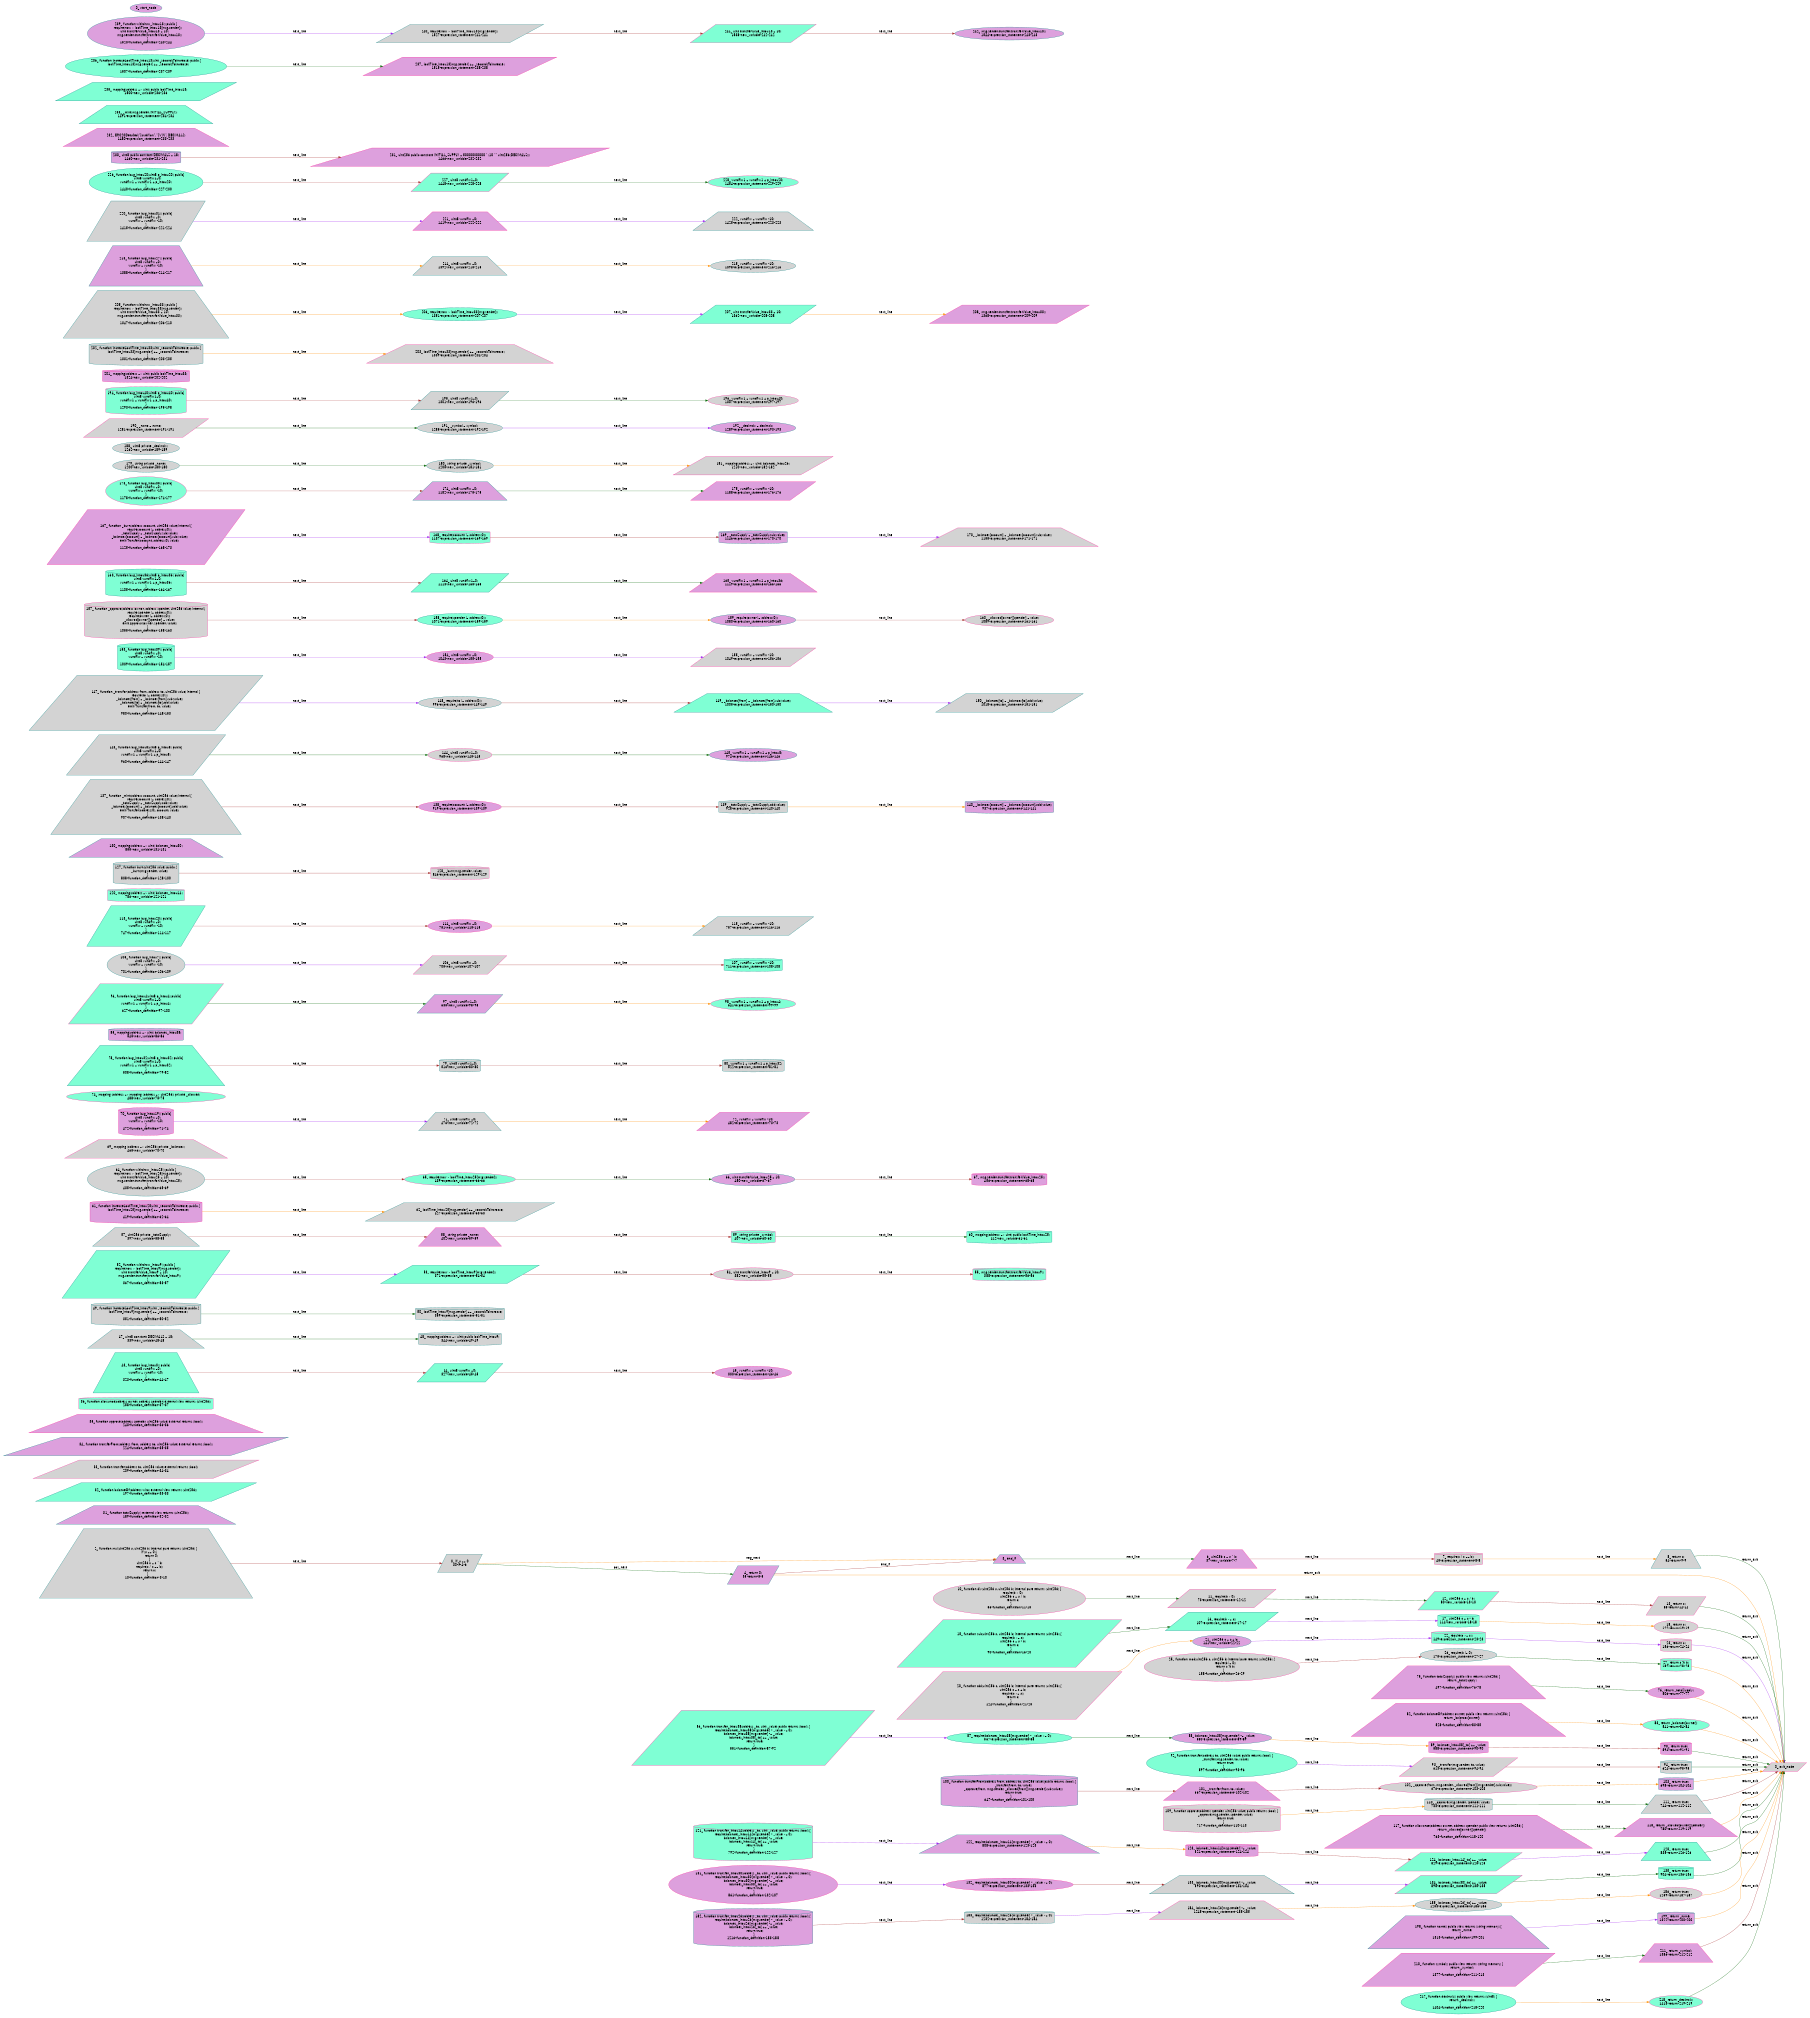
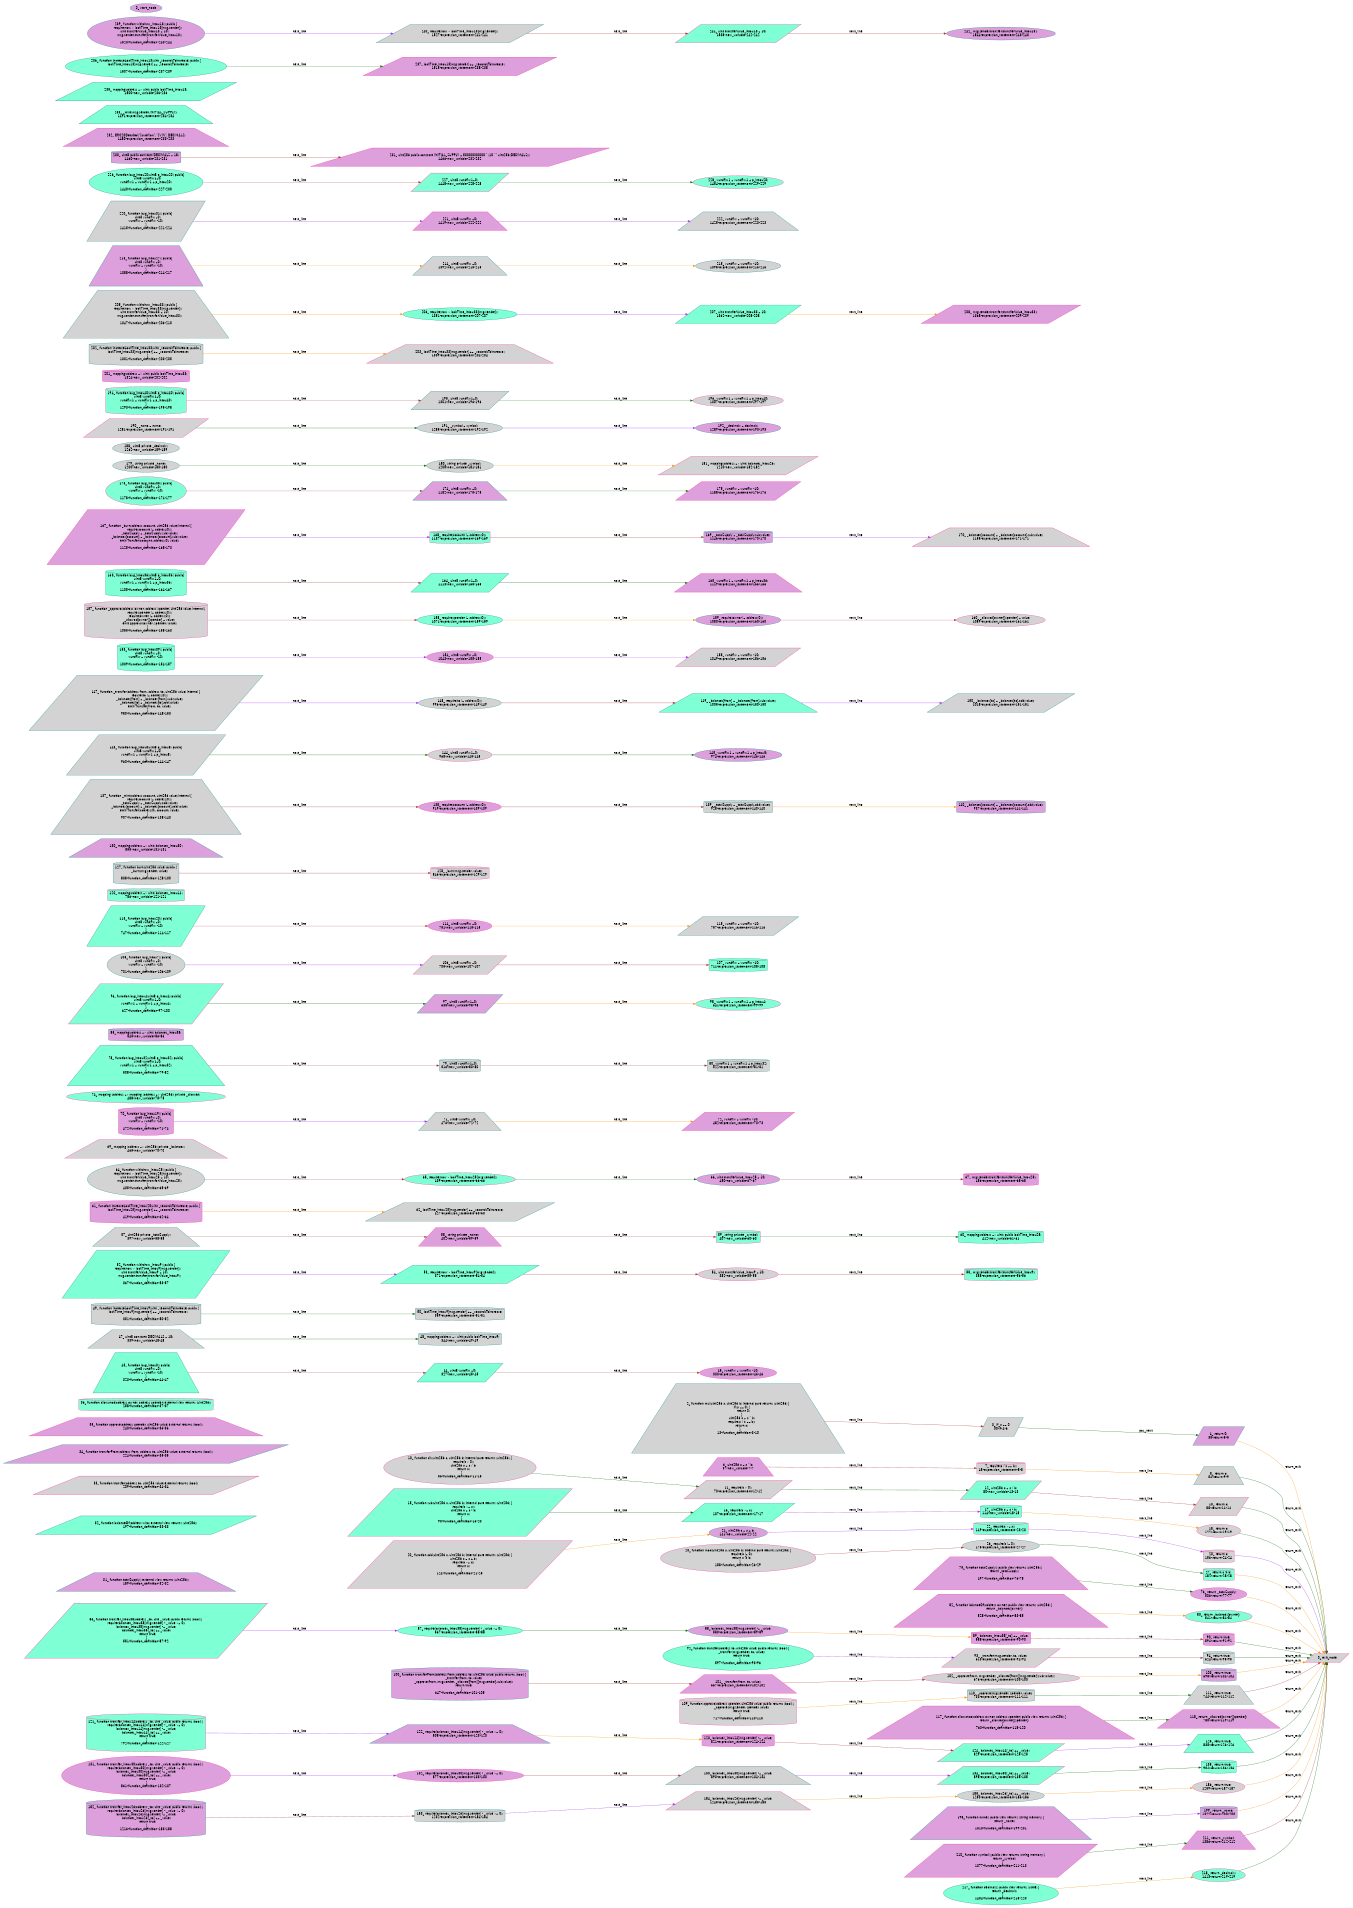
(1009, 1559) -> none
